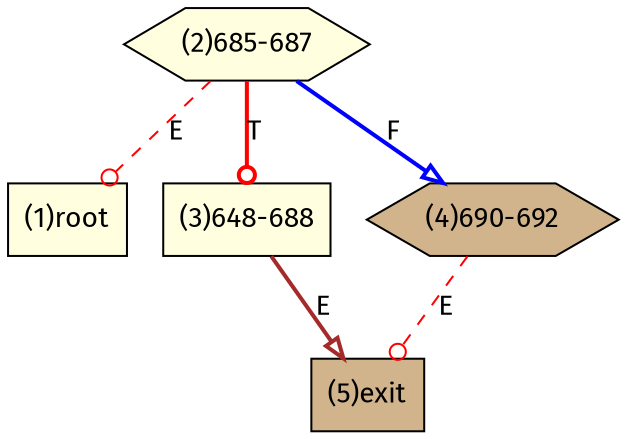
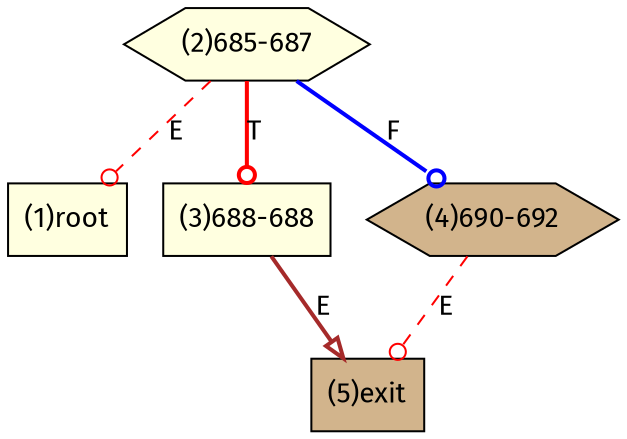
(361, 126) -> (361, 126)
(247, 220) -> (247, 220)
